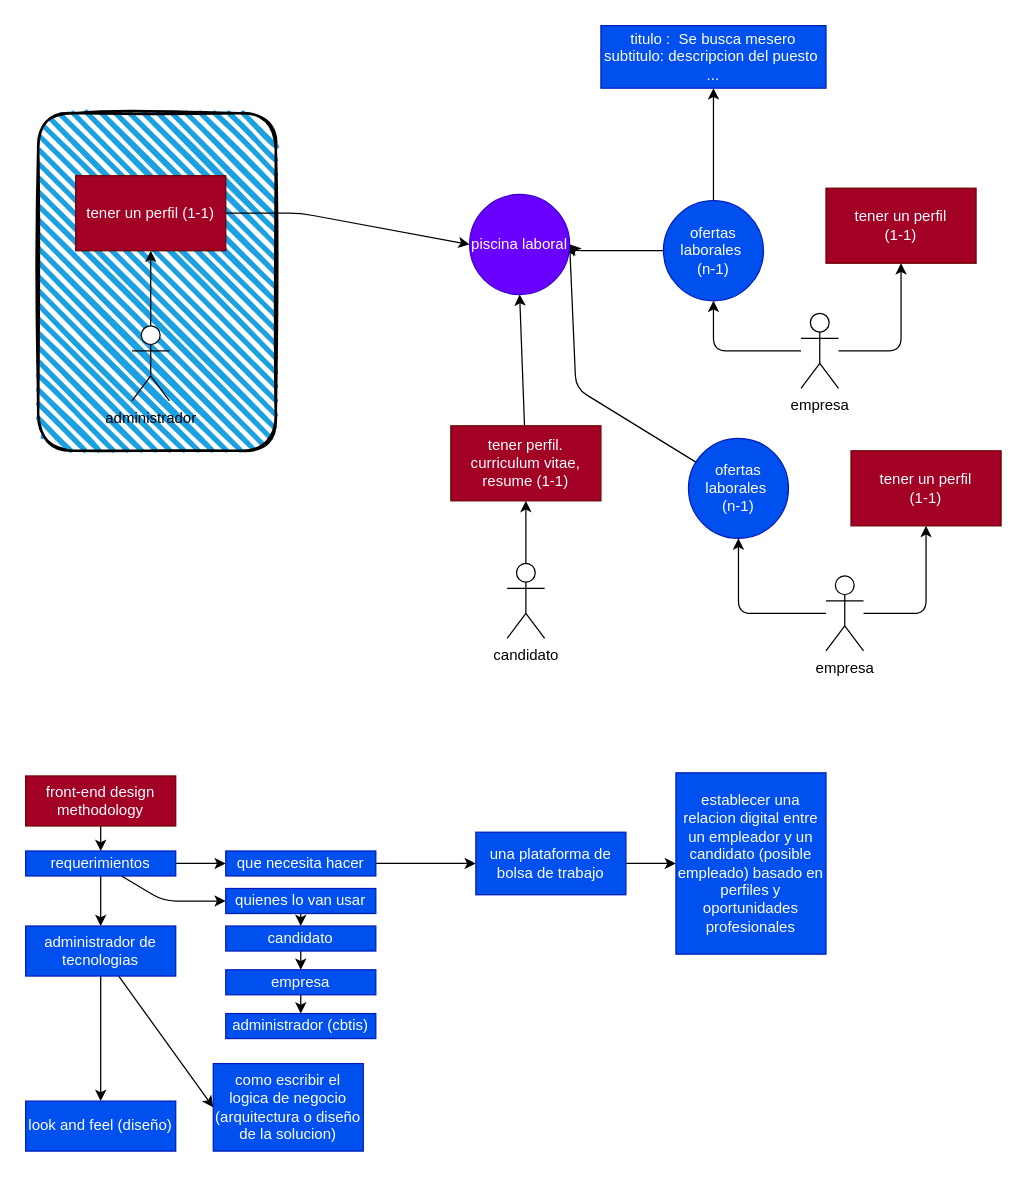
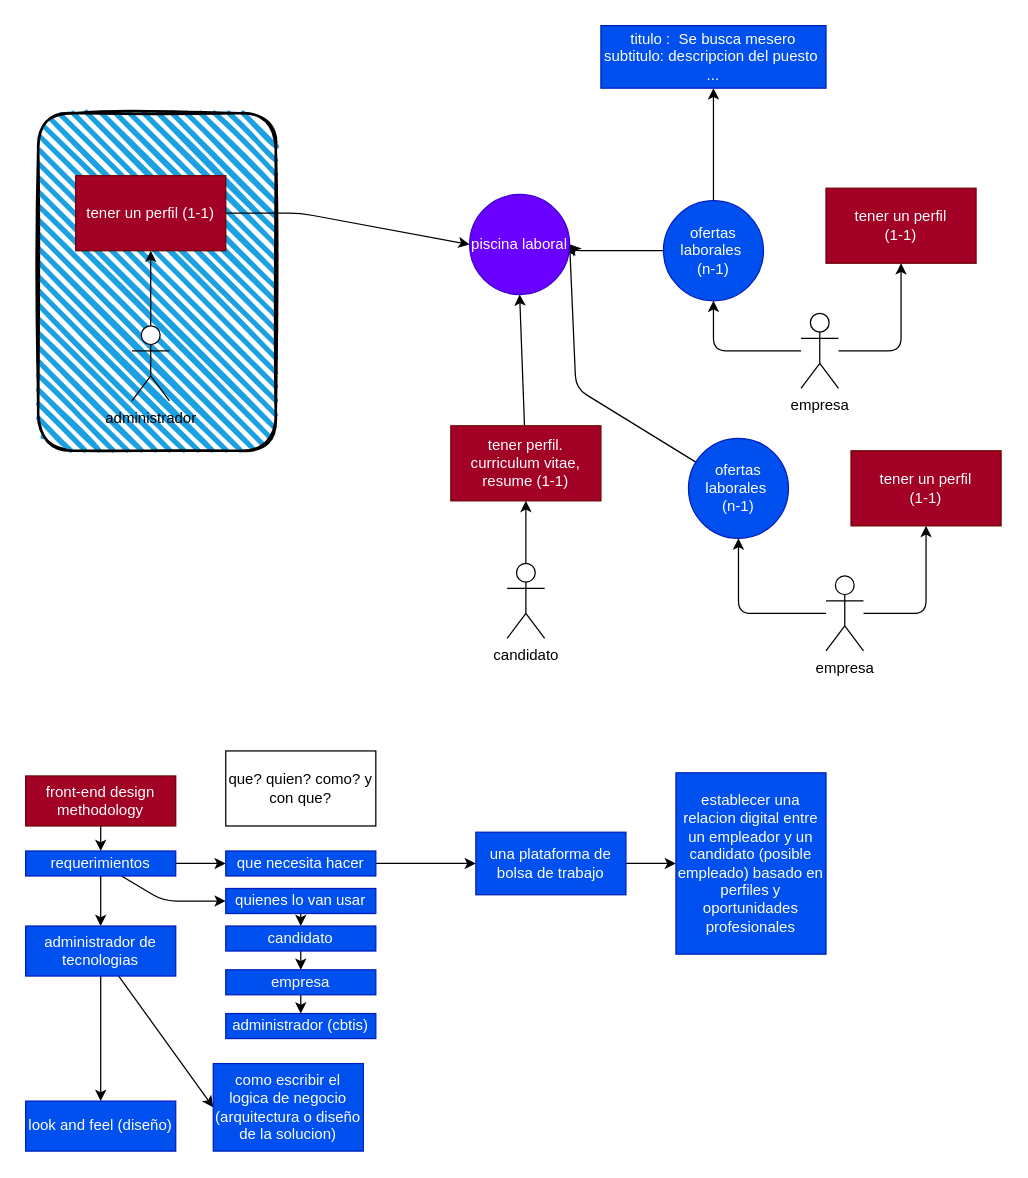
none -> (301, 788)
